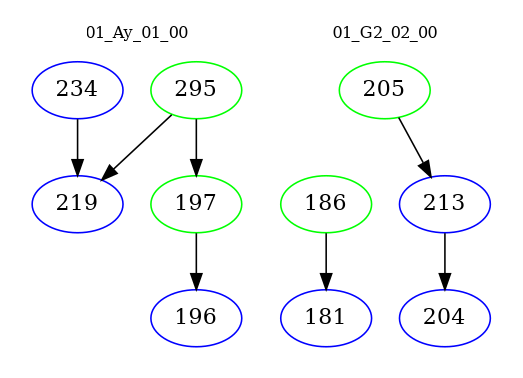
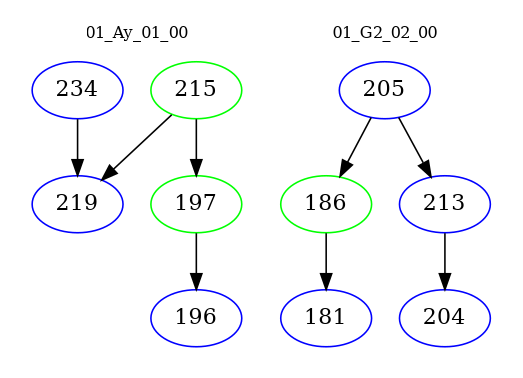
(196, 90) -> (196, 90)
(385, 90) -> (385, 90)
none -> (359, 140)
